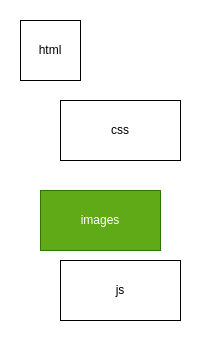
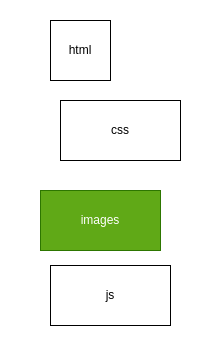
(51, 51) -> (81, 51)
(121, 291) -> (111, 296)
